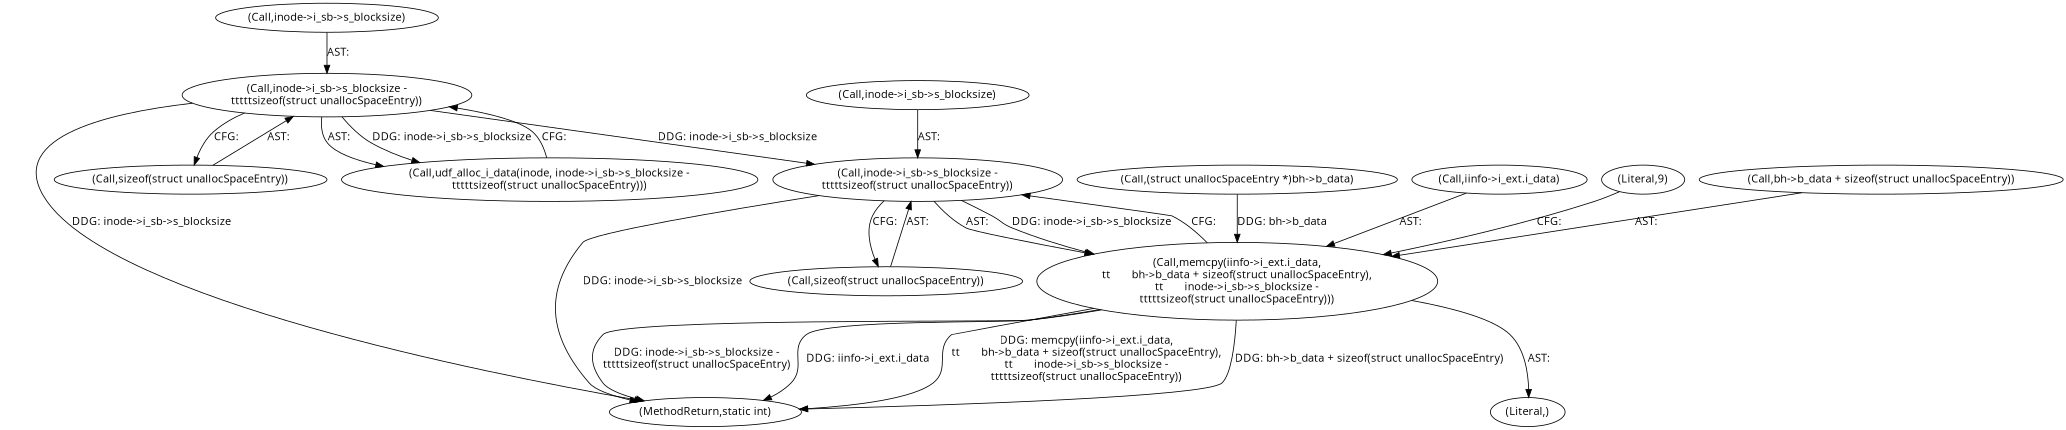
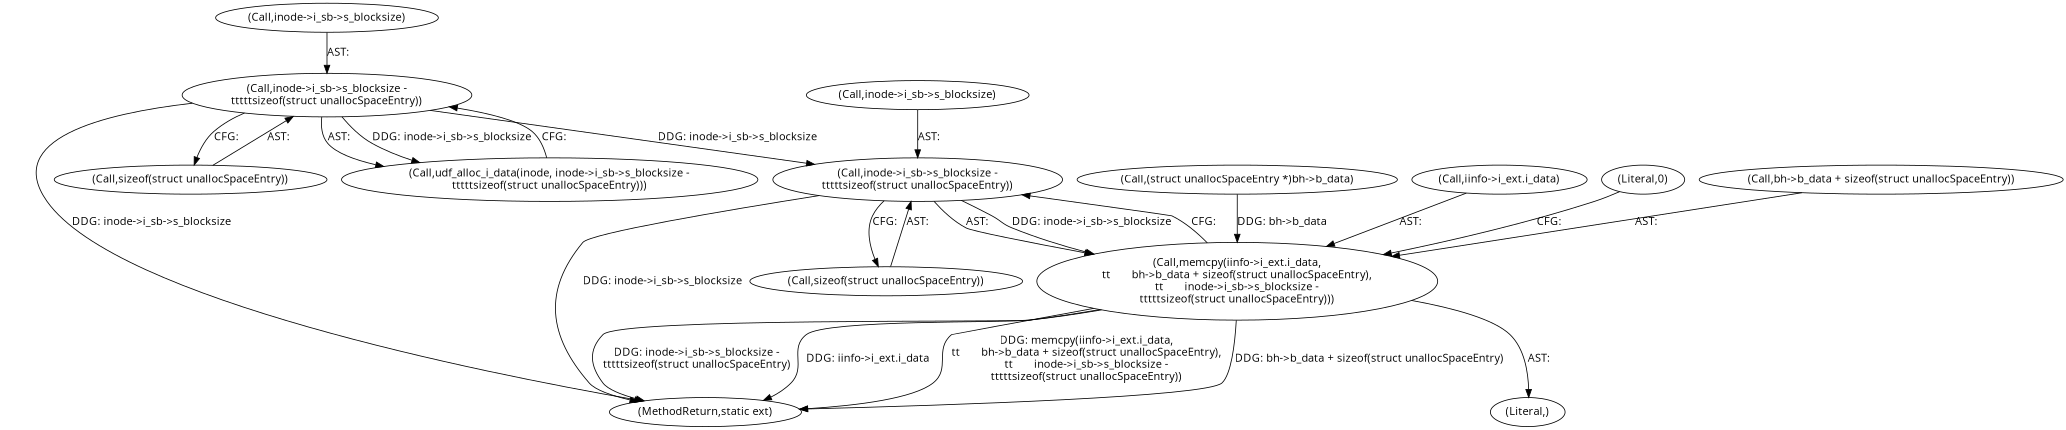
(1643, 180) -> (1643, 180)
(705, 412) -> (705, 412)
